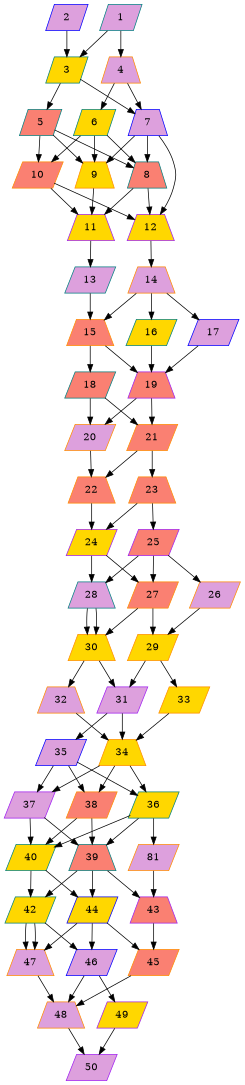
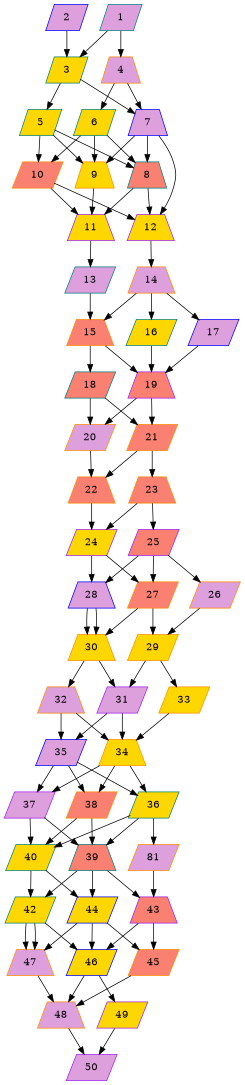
(41, 122) -> (41, 122)
(92, 595) -> (92, 595)
none -> (61, 723)
none -> (127, 933)
(92, 962) -> (92, 962)
